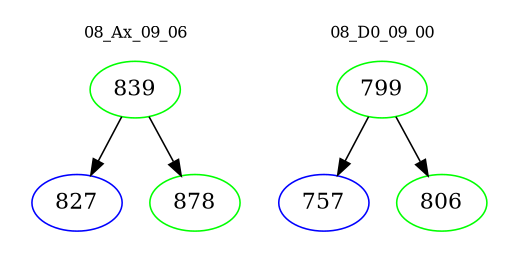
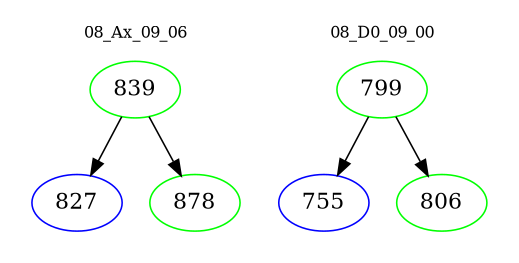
(324, 203) -> (324, 203)
